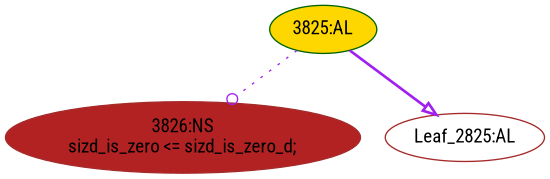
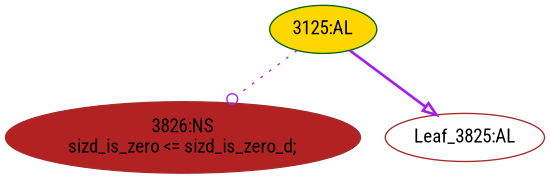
(323, 29) -> (323, 29)
(465, 137) -> (465, 137)
